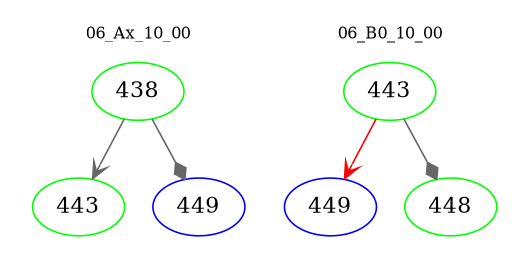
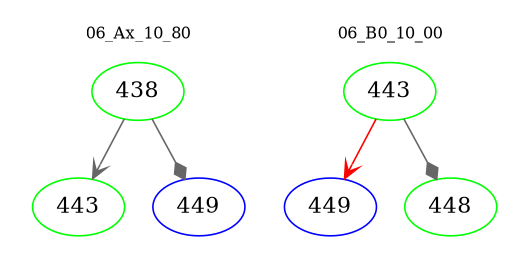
(139, 34) -> (139, 34)
